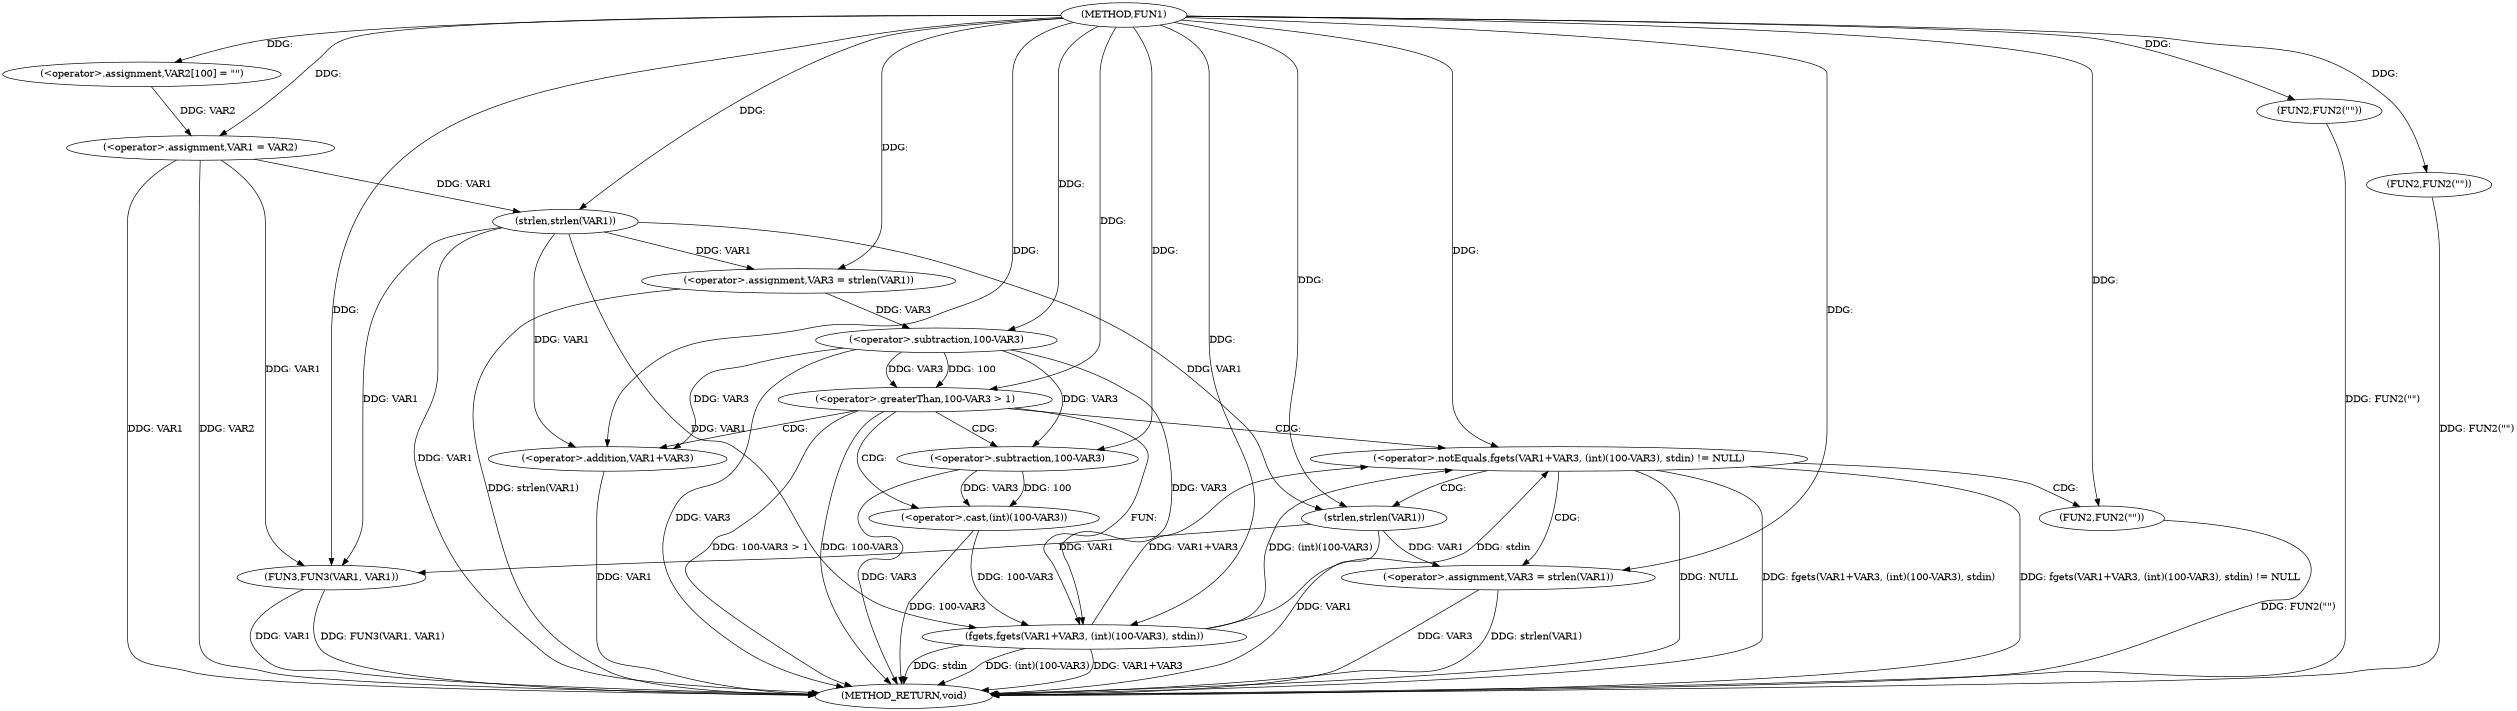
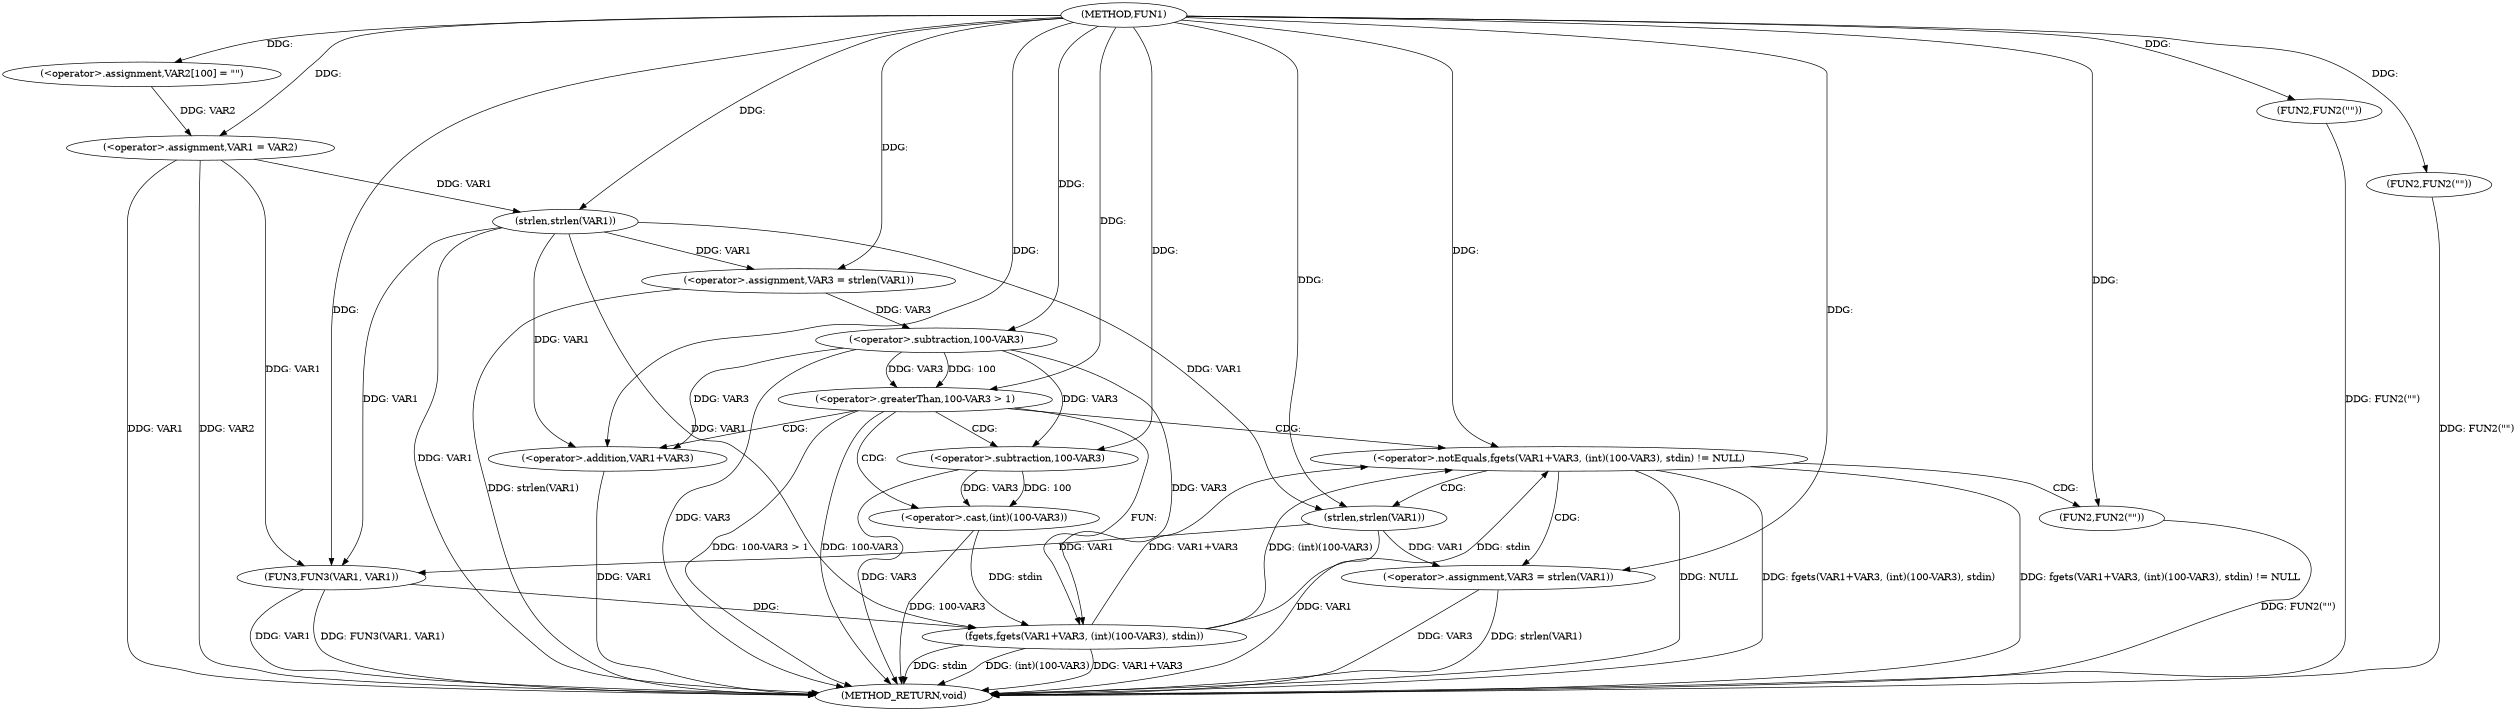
(1210, 345) -> (675, 605)
(1015, 578) -> (1015, 578)
